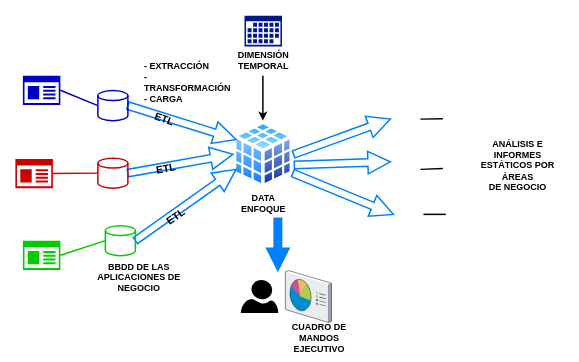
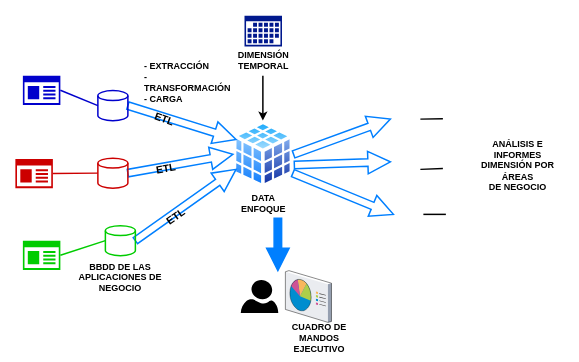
(518, 165) -> (518, 165)
(139, 277) -> (120, 277)
